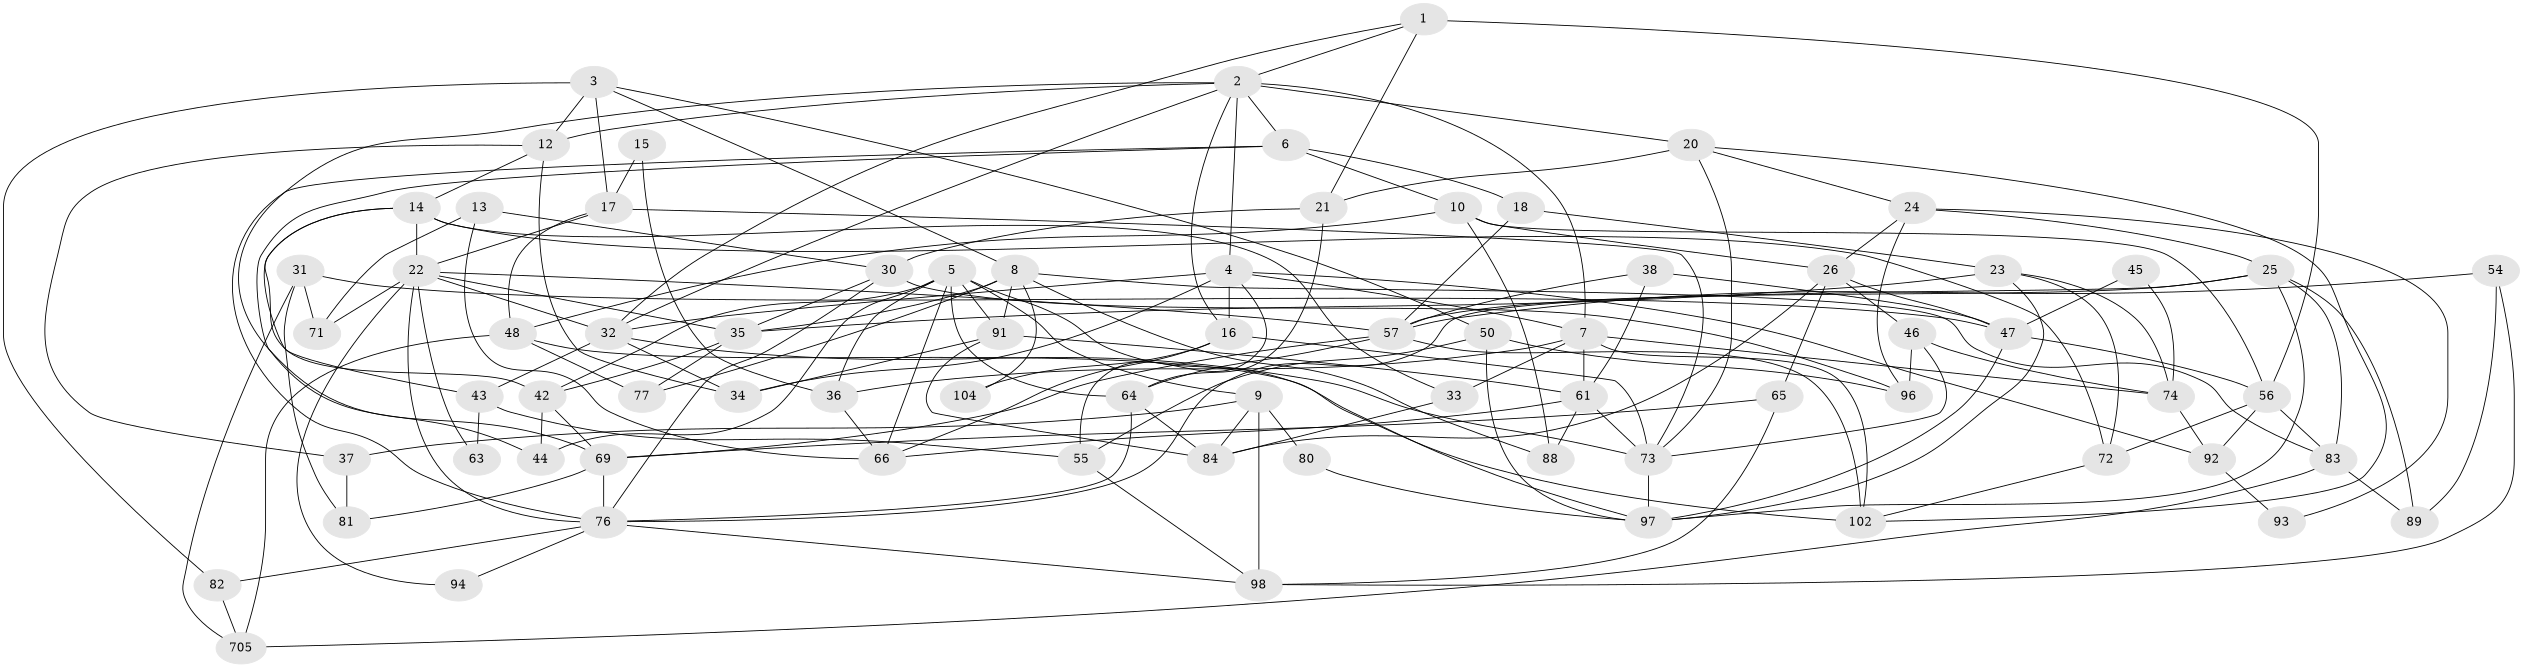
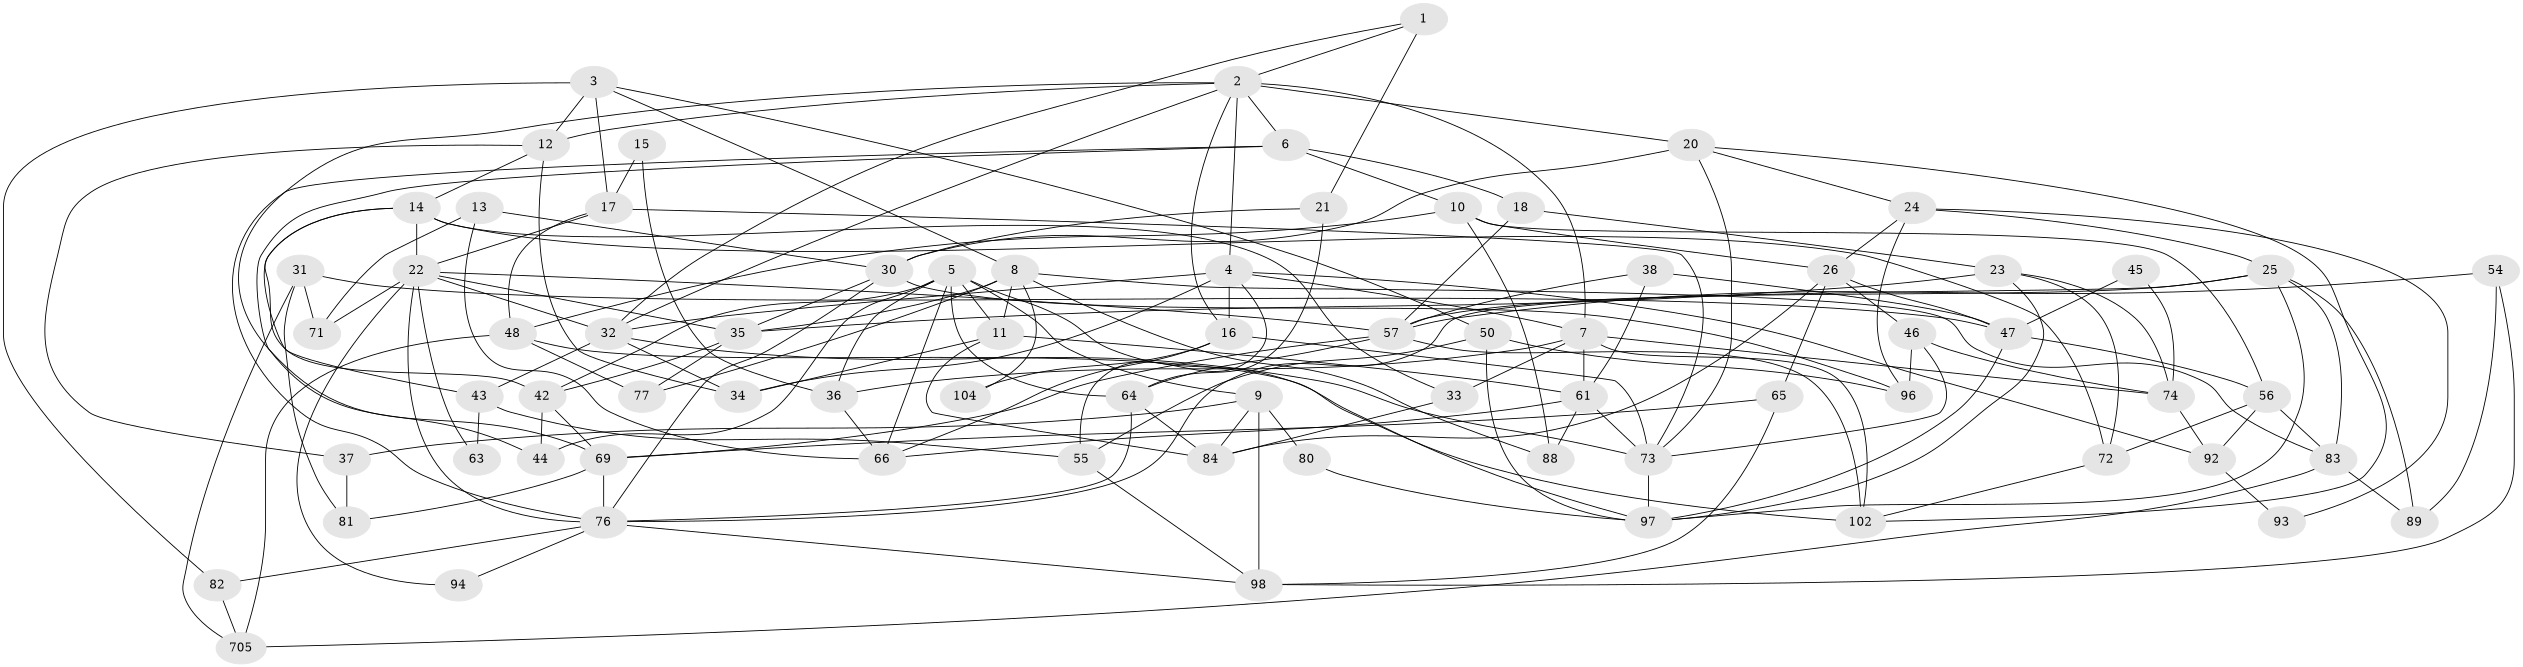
(2014, 59) -> none
(1506, 173) -> (1292, 236)
(1000, 334) -> (1000, 334)
